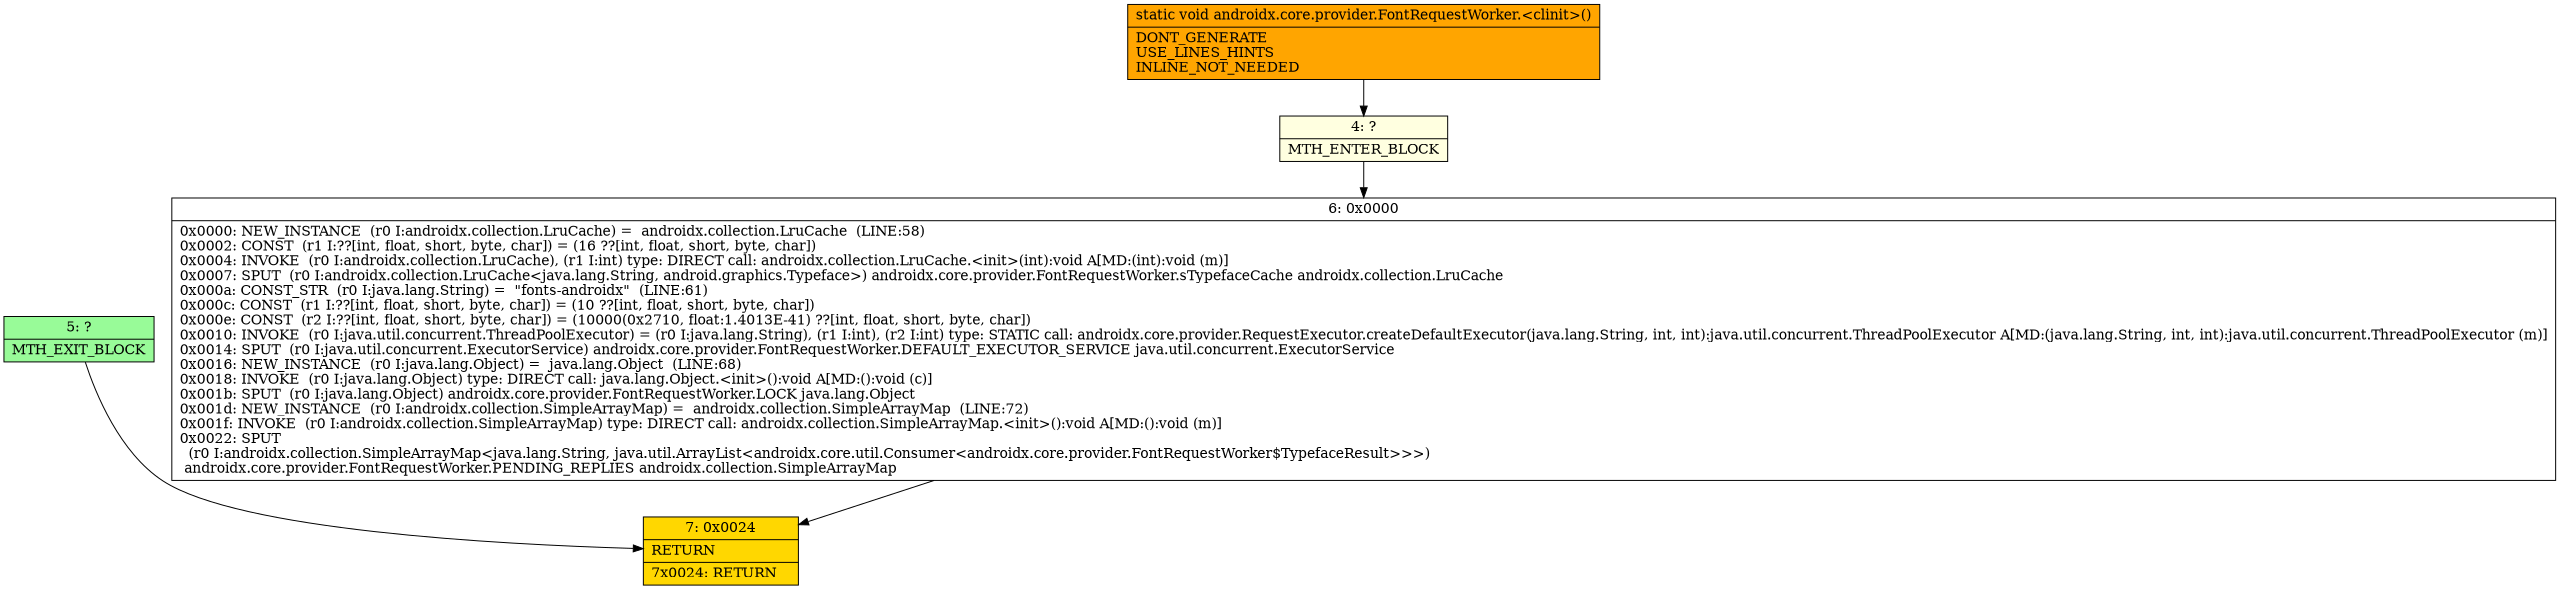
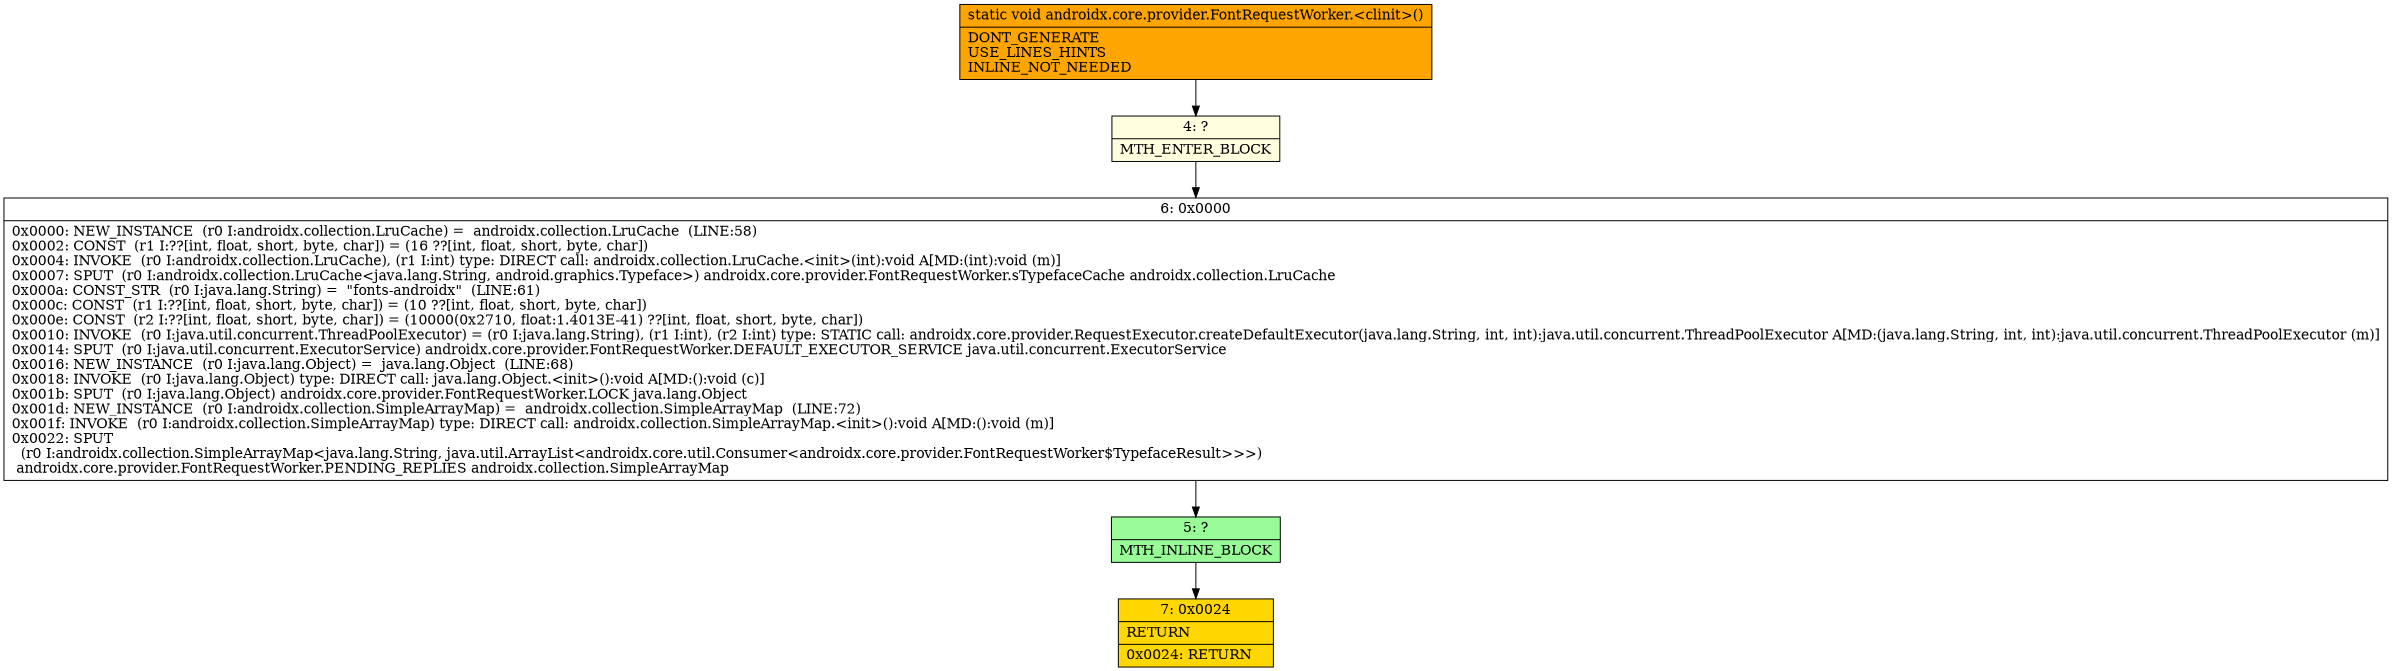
(79, 350) -> (1196, 551)
(871, 501) -> (1196, 494)
(721, 573) -> (1196, 655)
